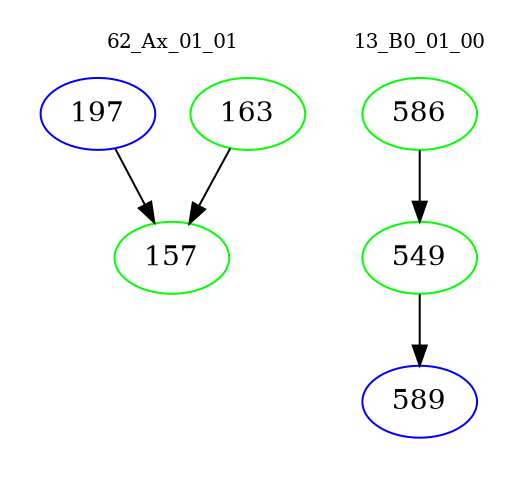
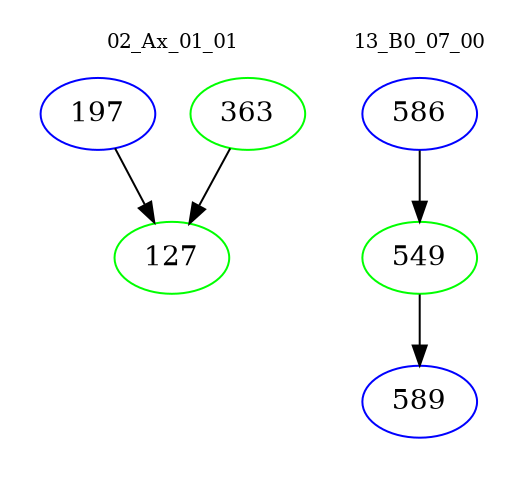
(173, 43) -> (173, 43)
(420, 43) -> (420, 43)
(248, 114) -> (248, 114)
(420, 114) -> (420, 114)
(172, 258) -> (172, 258)
